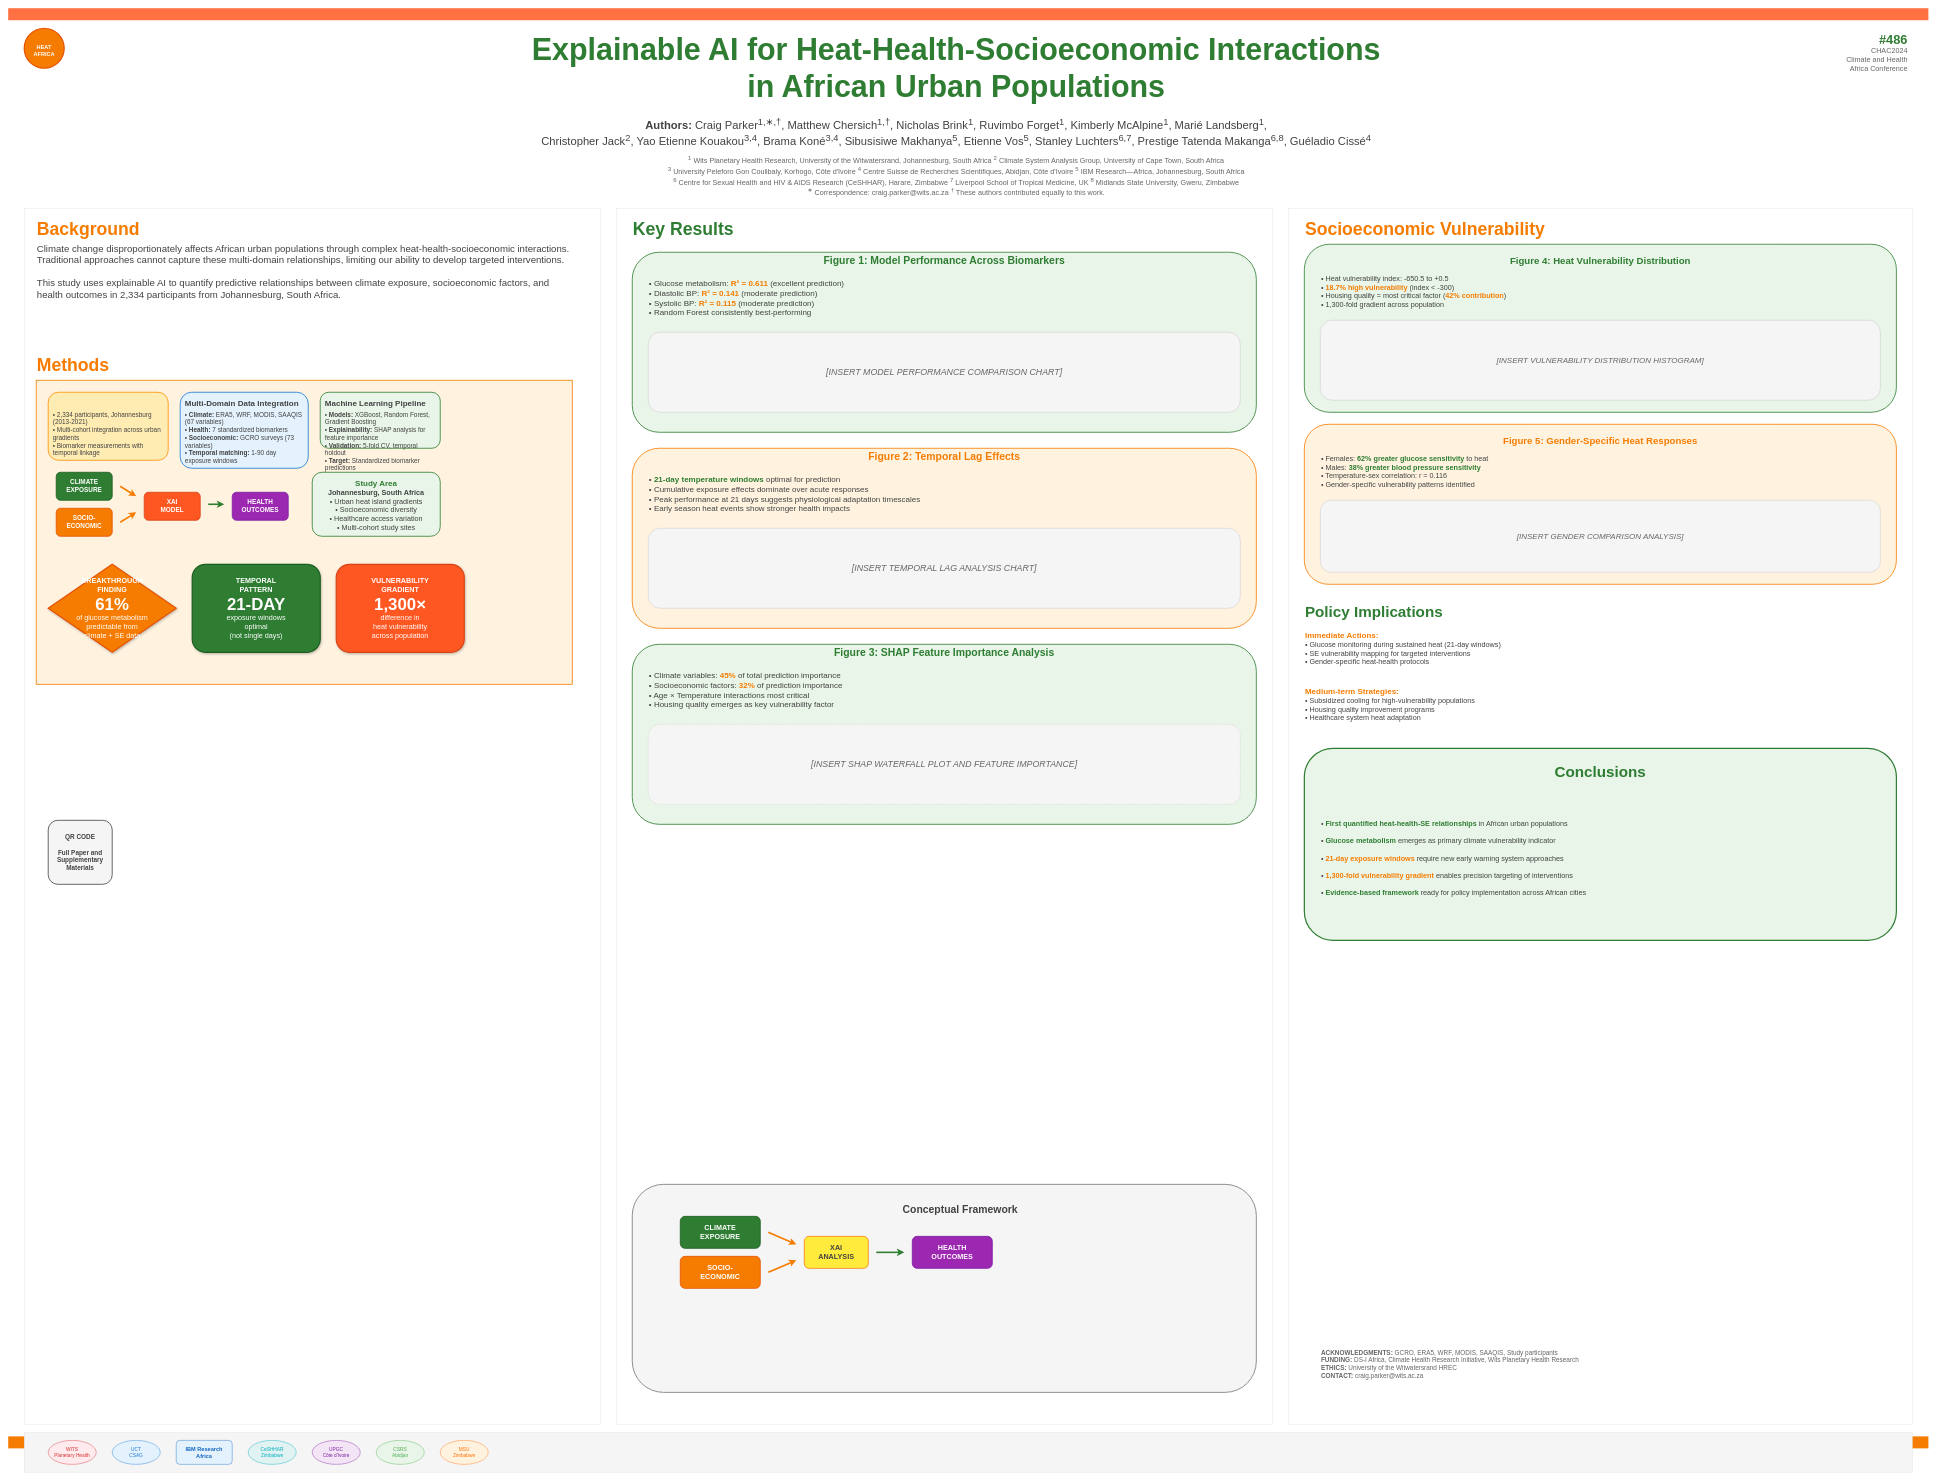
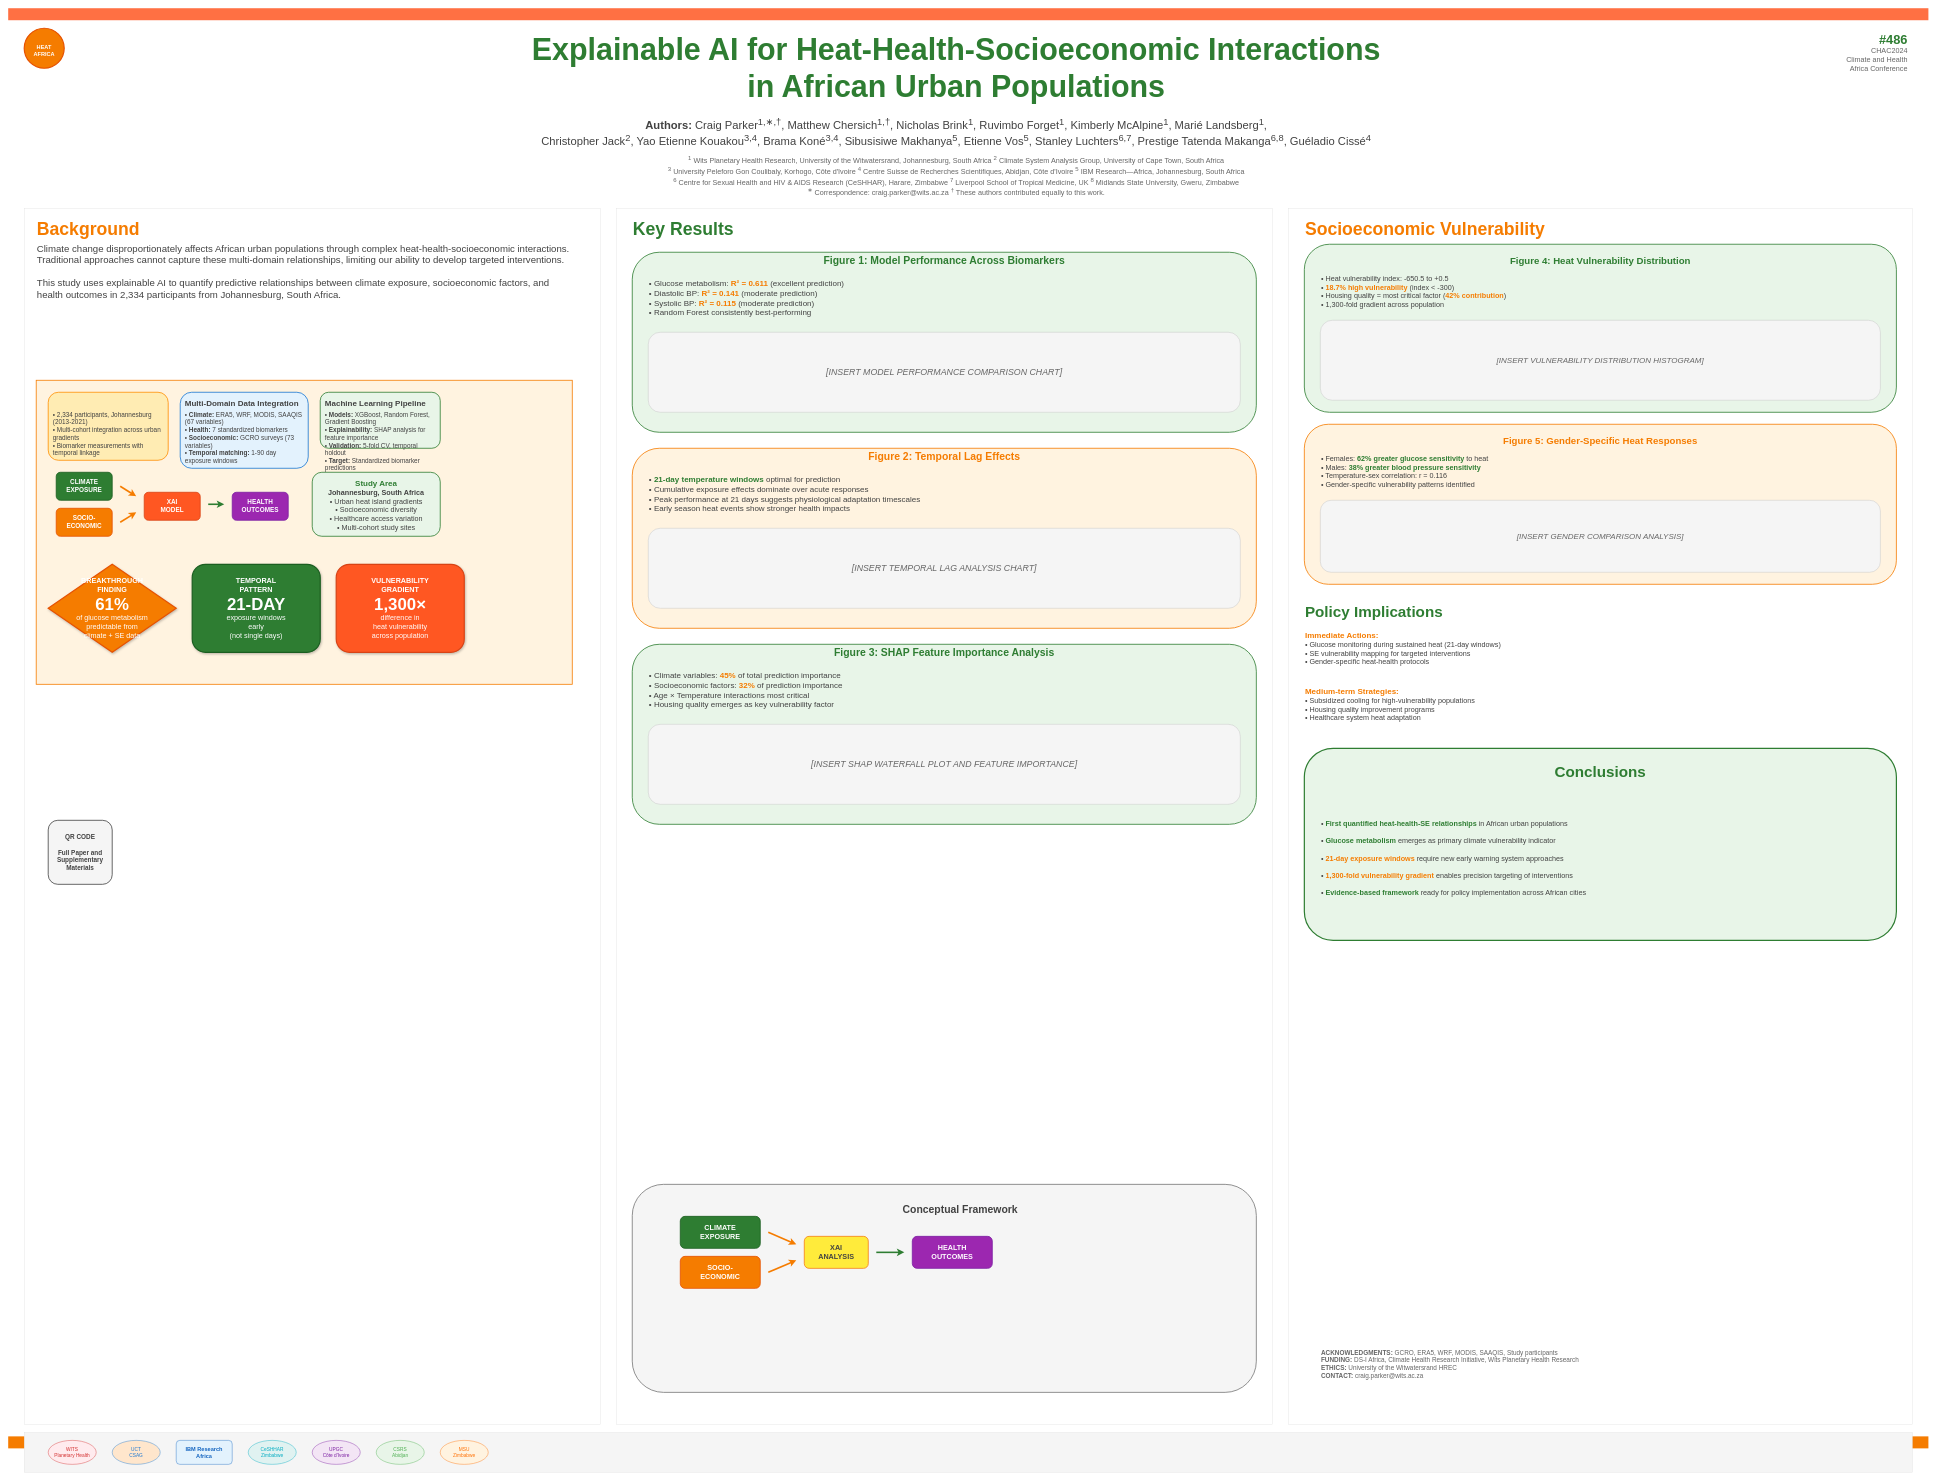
(96, 362) -> none
(256, 608) -> (256, 608)
(944, 764) -> (944, 764)
(136, 1452) -> (136, 1452)
